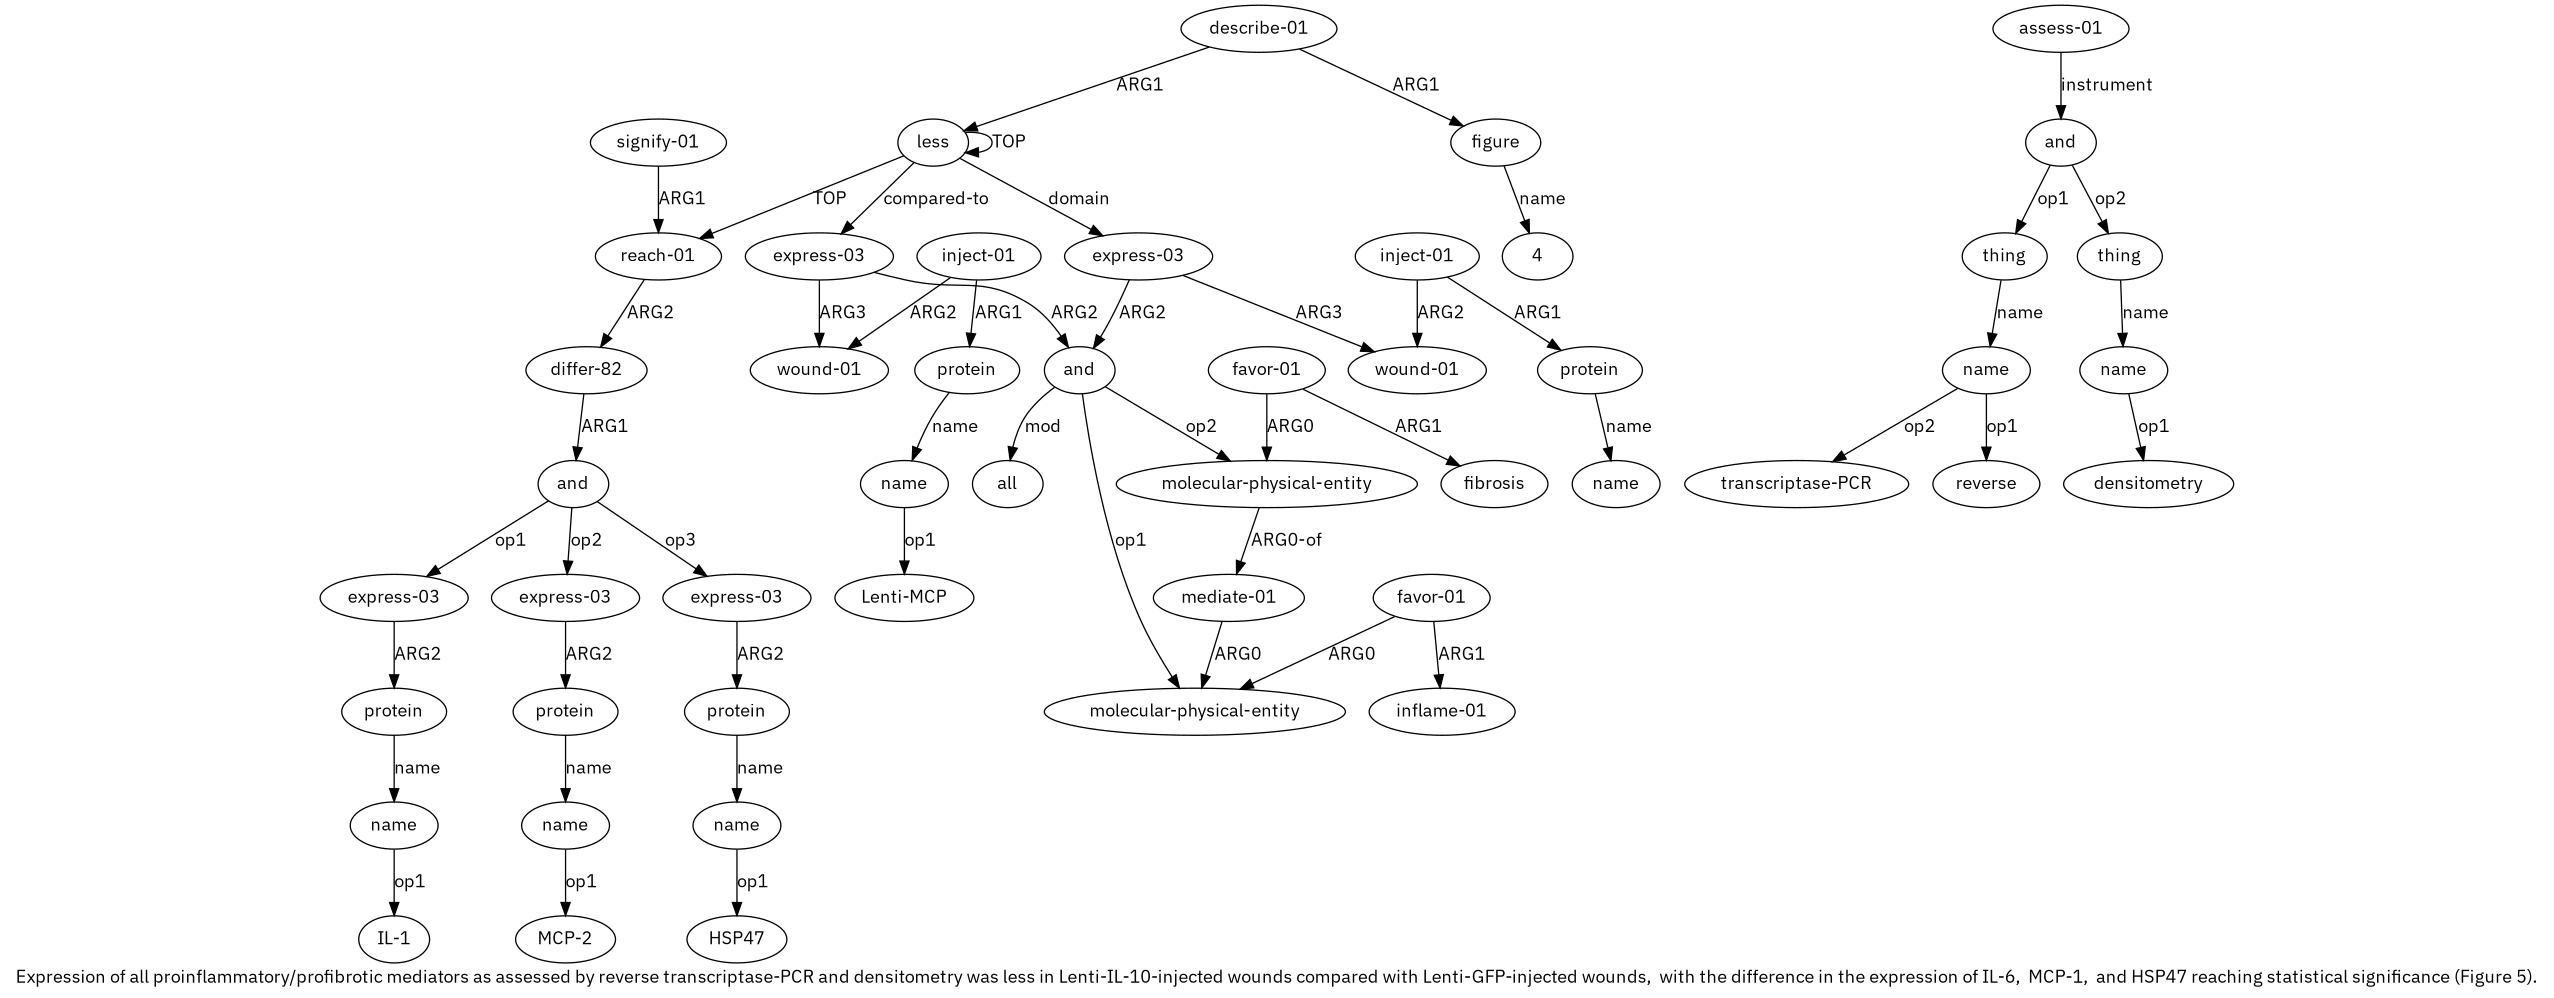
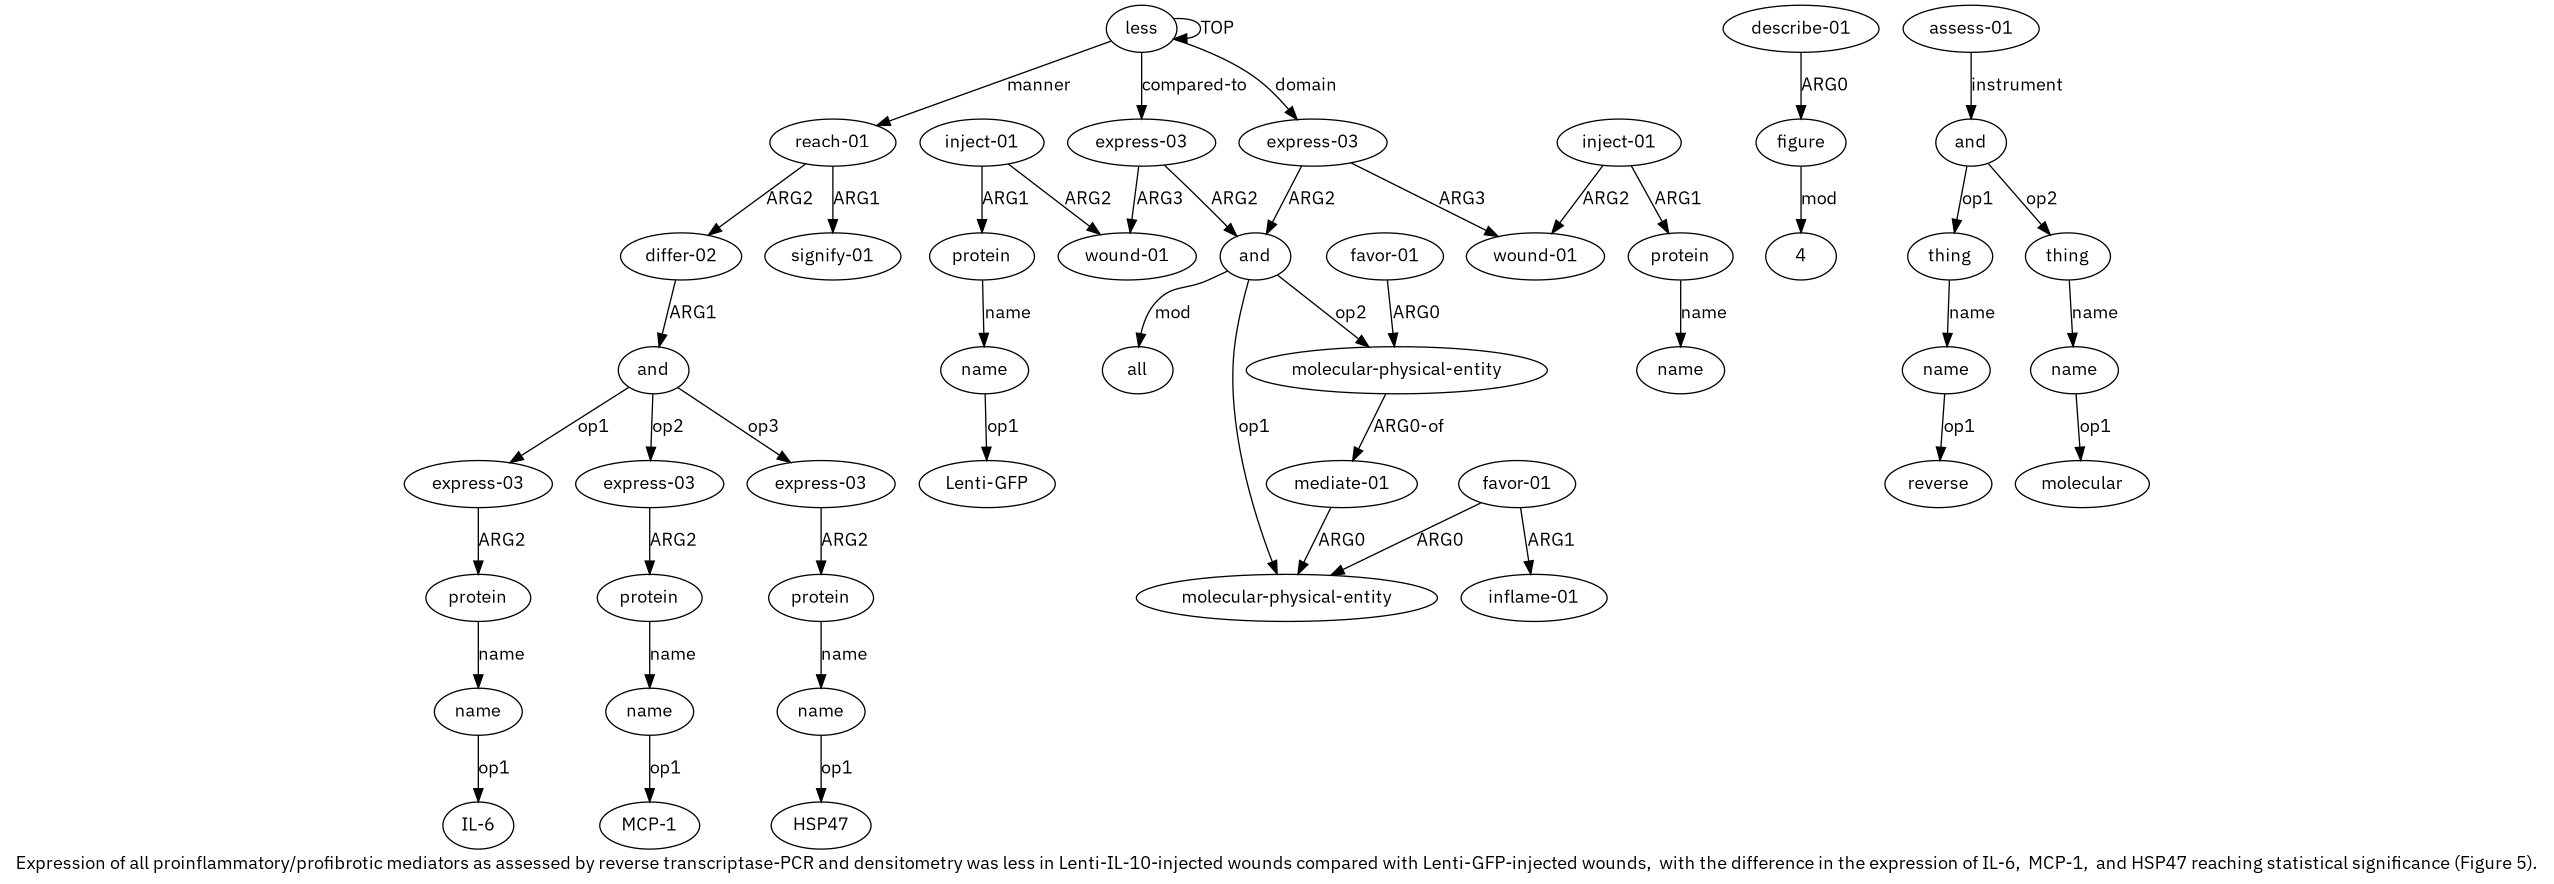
(1417, 86) -> (1825, 86)
(1093, 87) -> none
(658, 193) -> (833, 193)
(830, 200) -> (1039, 86)
(1543, 200) -> (1819, 200)
(586, 370) -> (681, 256)
(1495, 484) -> none
(1797, 484) -> none
(2149, 484) -> (2082, 484)
(904, 598) -> (987, 484)
(394, 939) -> (478, 826)
(566, 939) -> (650, 826)
